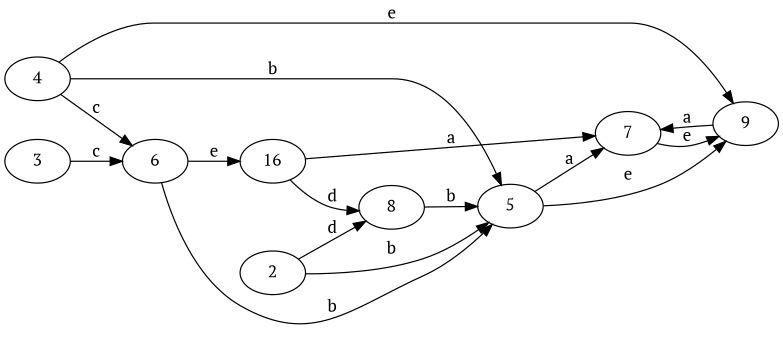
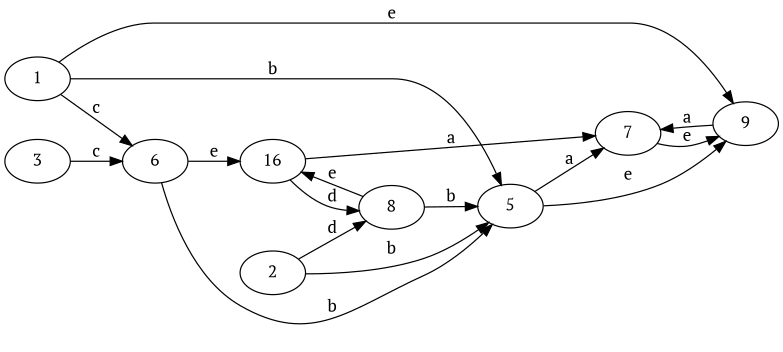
(38, 79) -> (38, 79)
none -> (338, 187)
